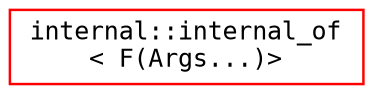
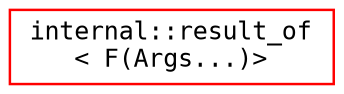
(187, 47) -> (172, 47)
